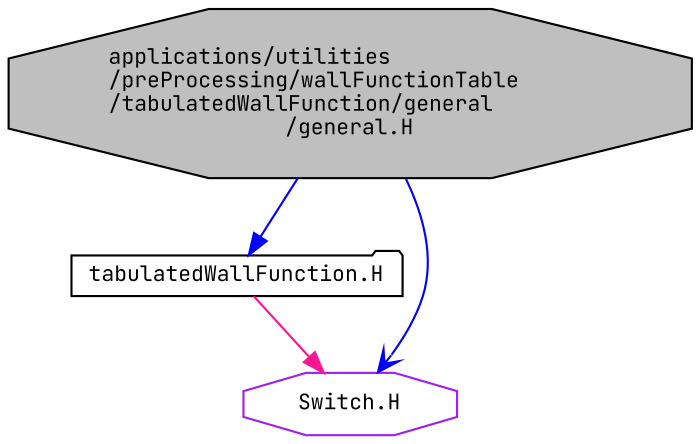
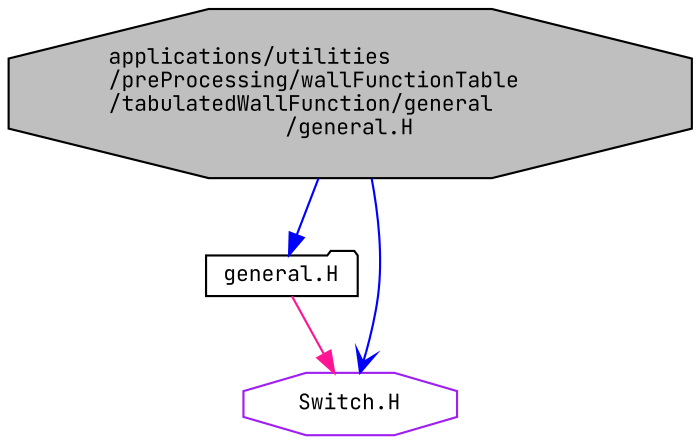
(237, 276) -> (282, 276)
